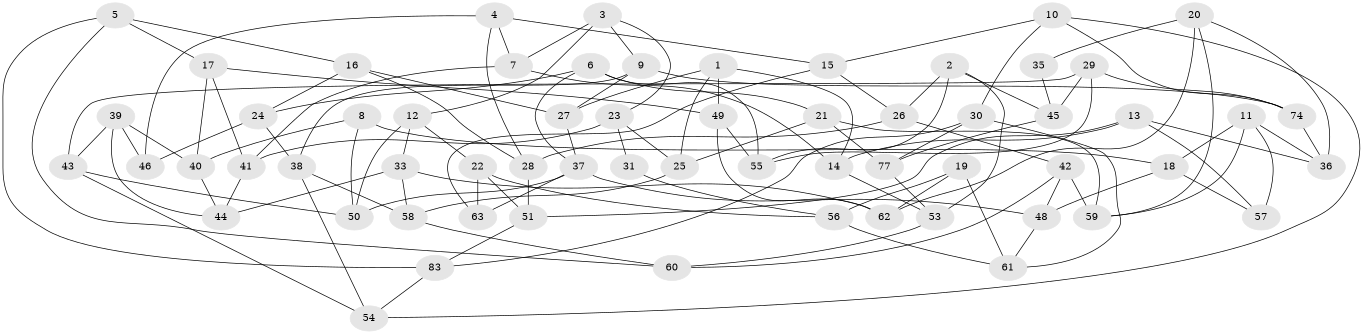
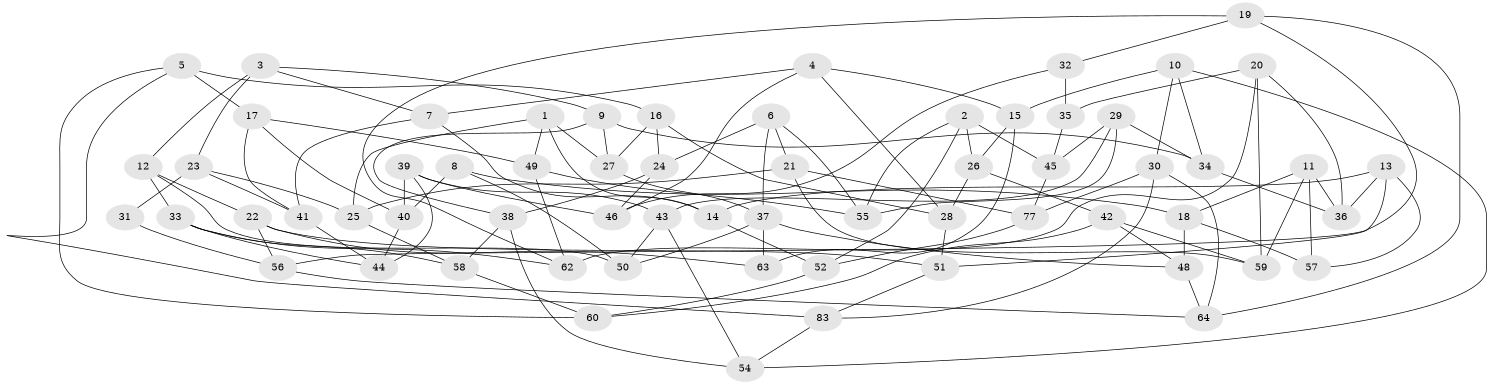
none -> (1066, 66)
(1297, 116) -> (1205, 167)
(935, 217) -> (821, 268)
(1008, 268) -> (1204, 318)
